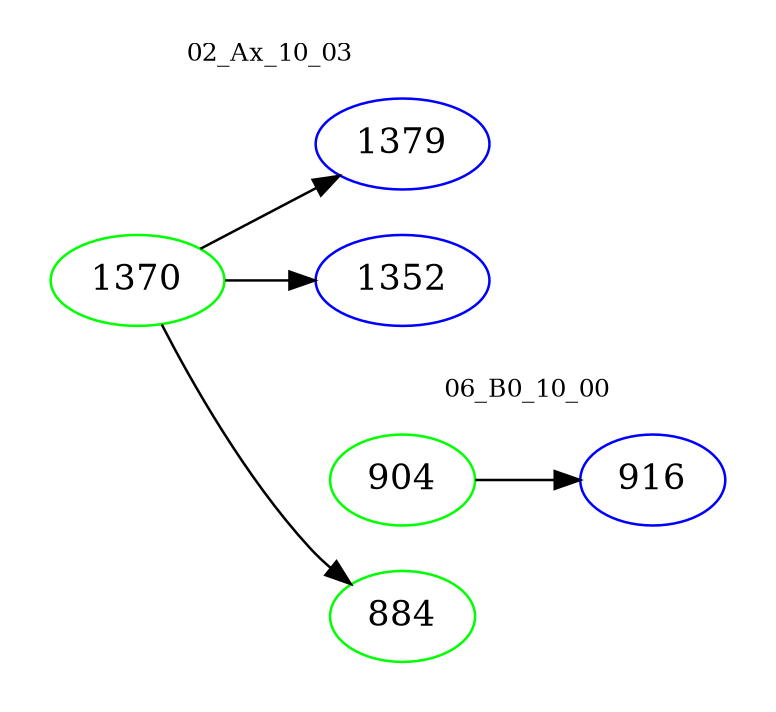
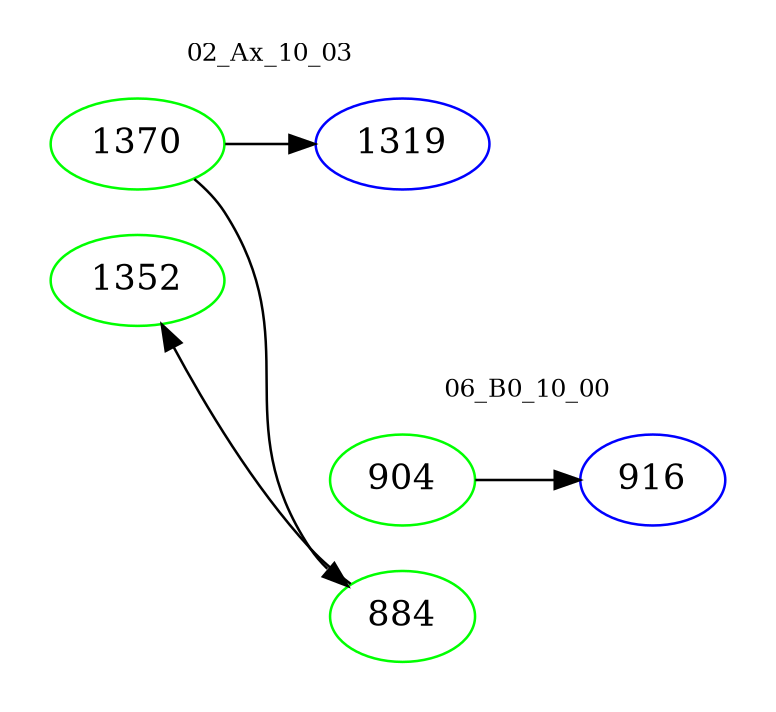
(403, 144) -> (403, 144)
(257, 280) -> (251, 474)
(403, 280) -> (138, 280)
